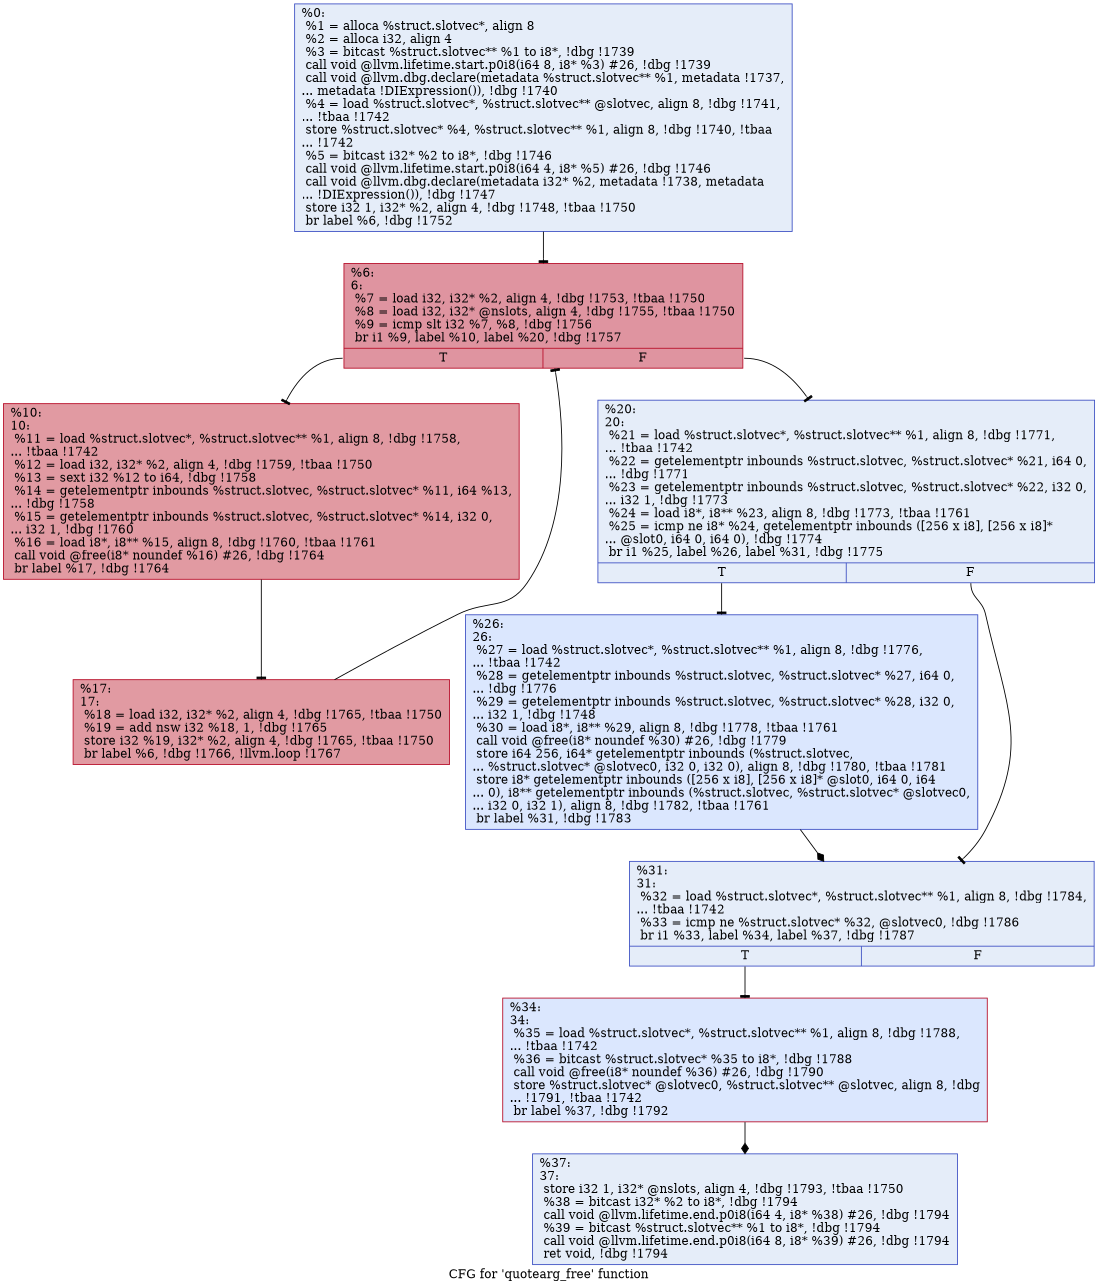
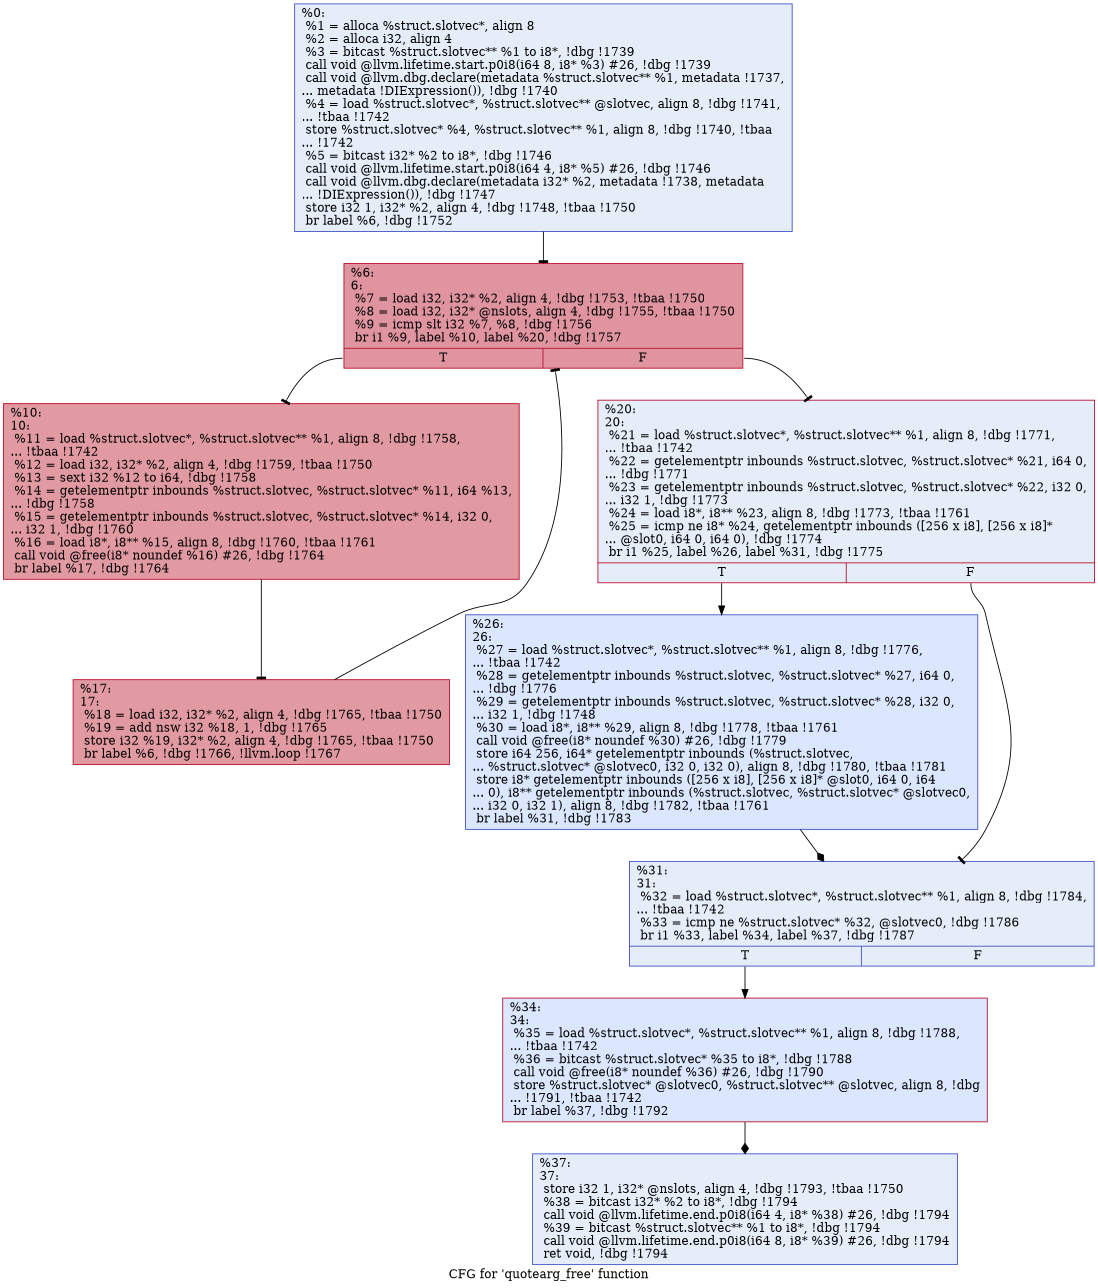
(846, 491) -> (846, 491)
(722, 597) -> (722, 595)
(745, 980) -> (745, 978)
